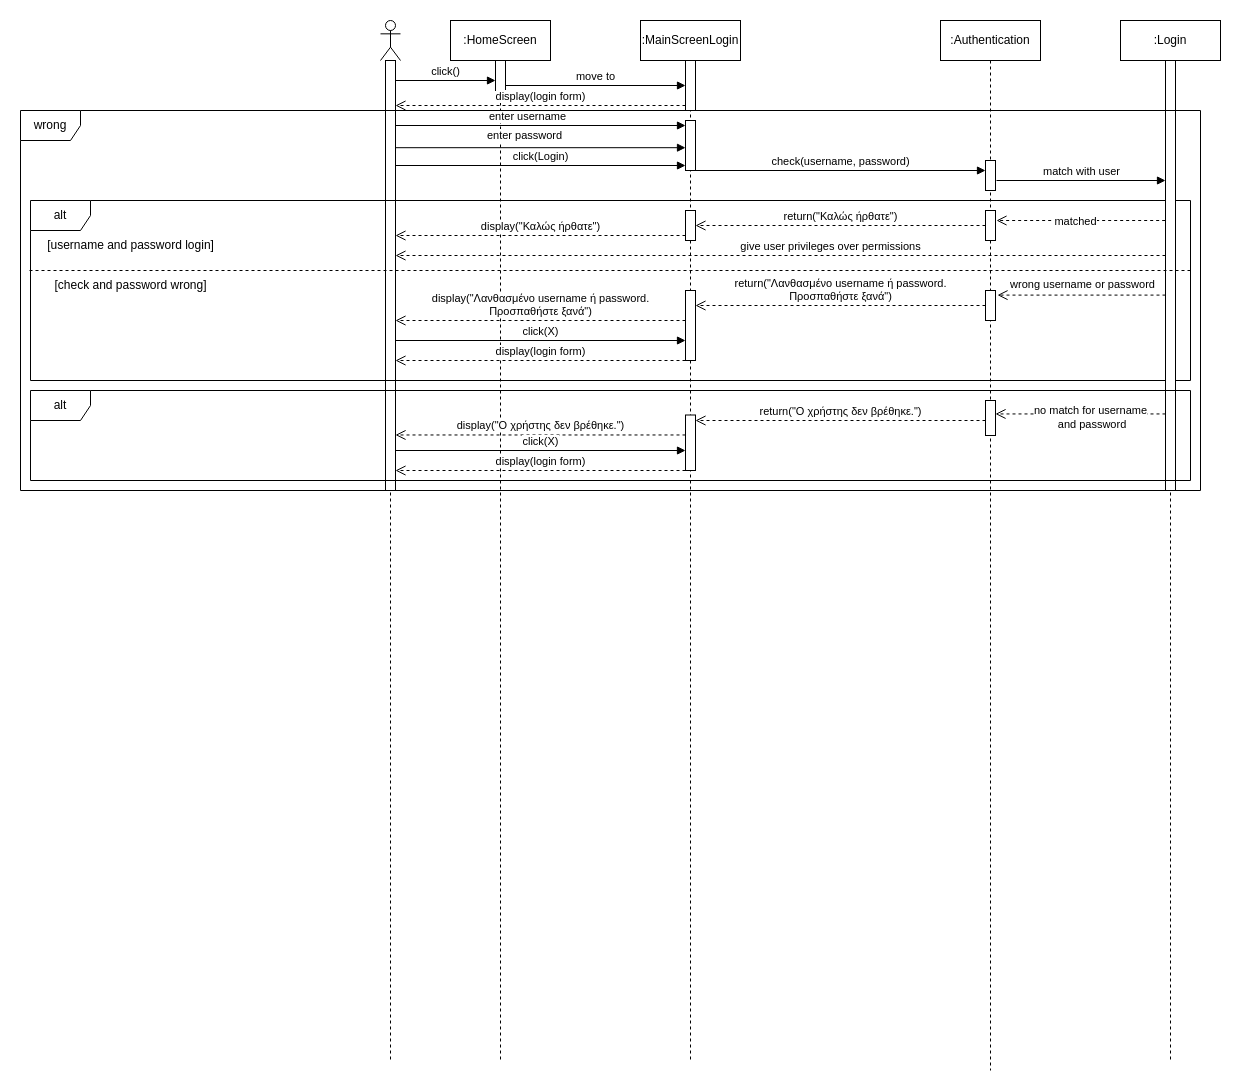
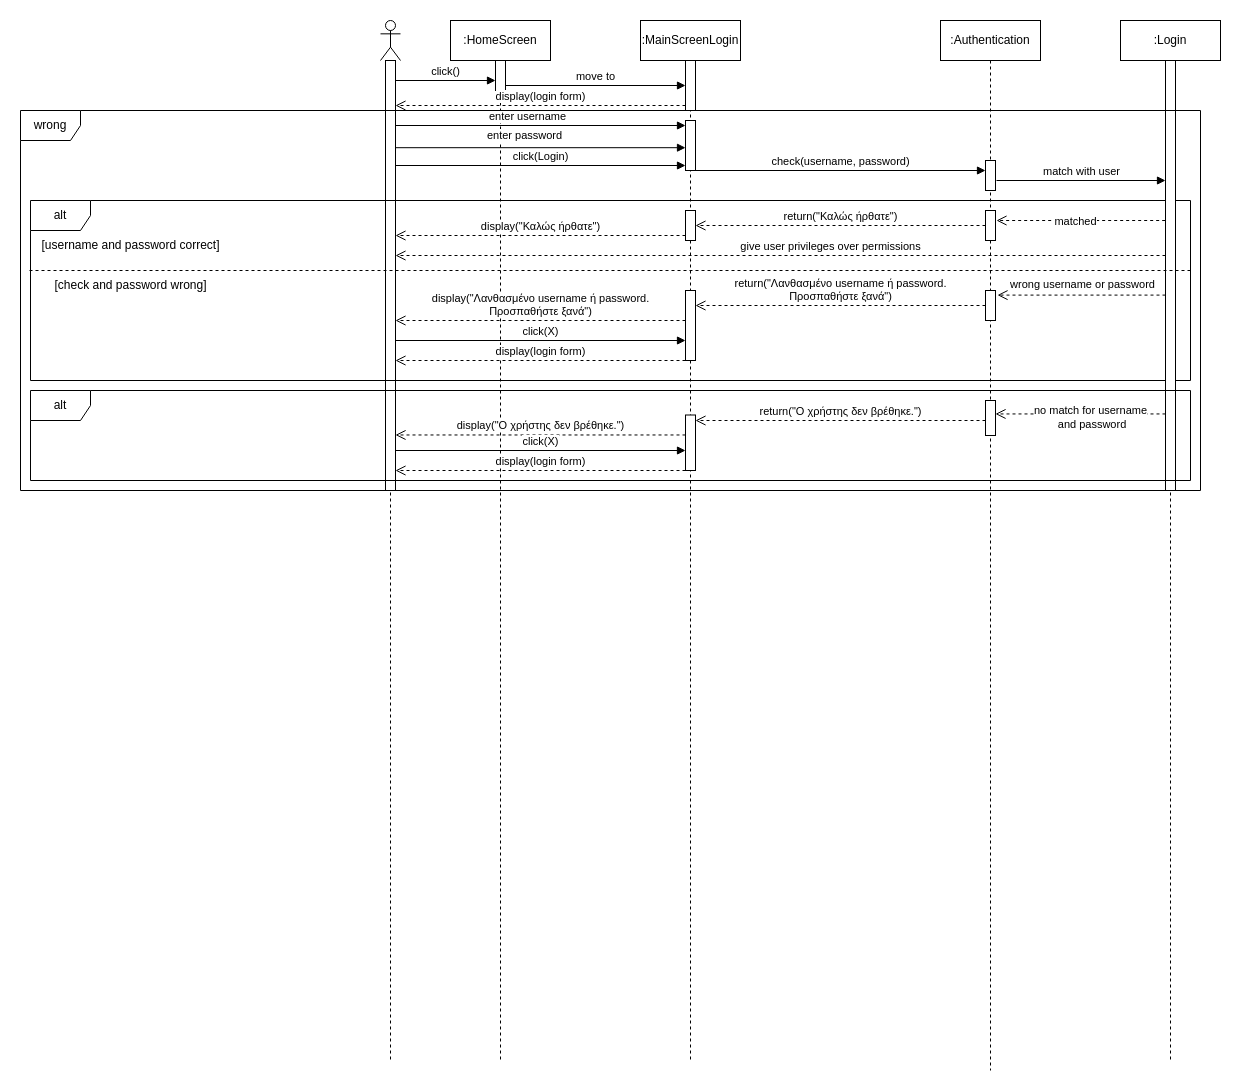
(131, 246) -> (131, 246)
